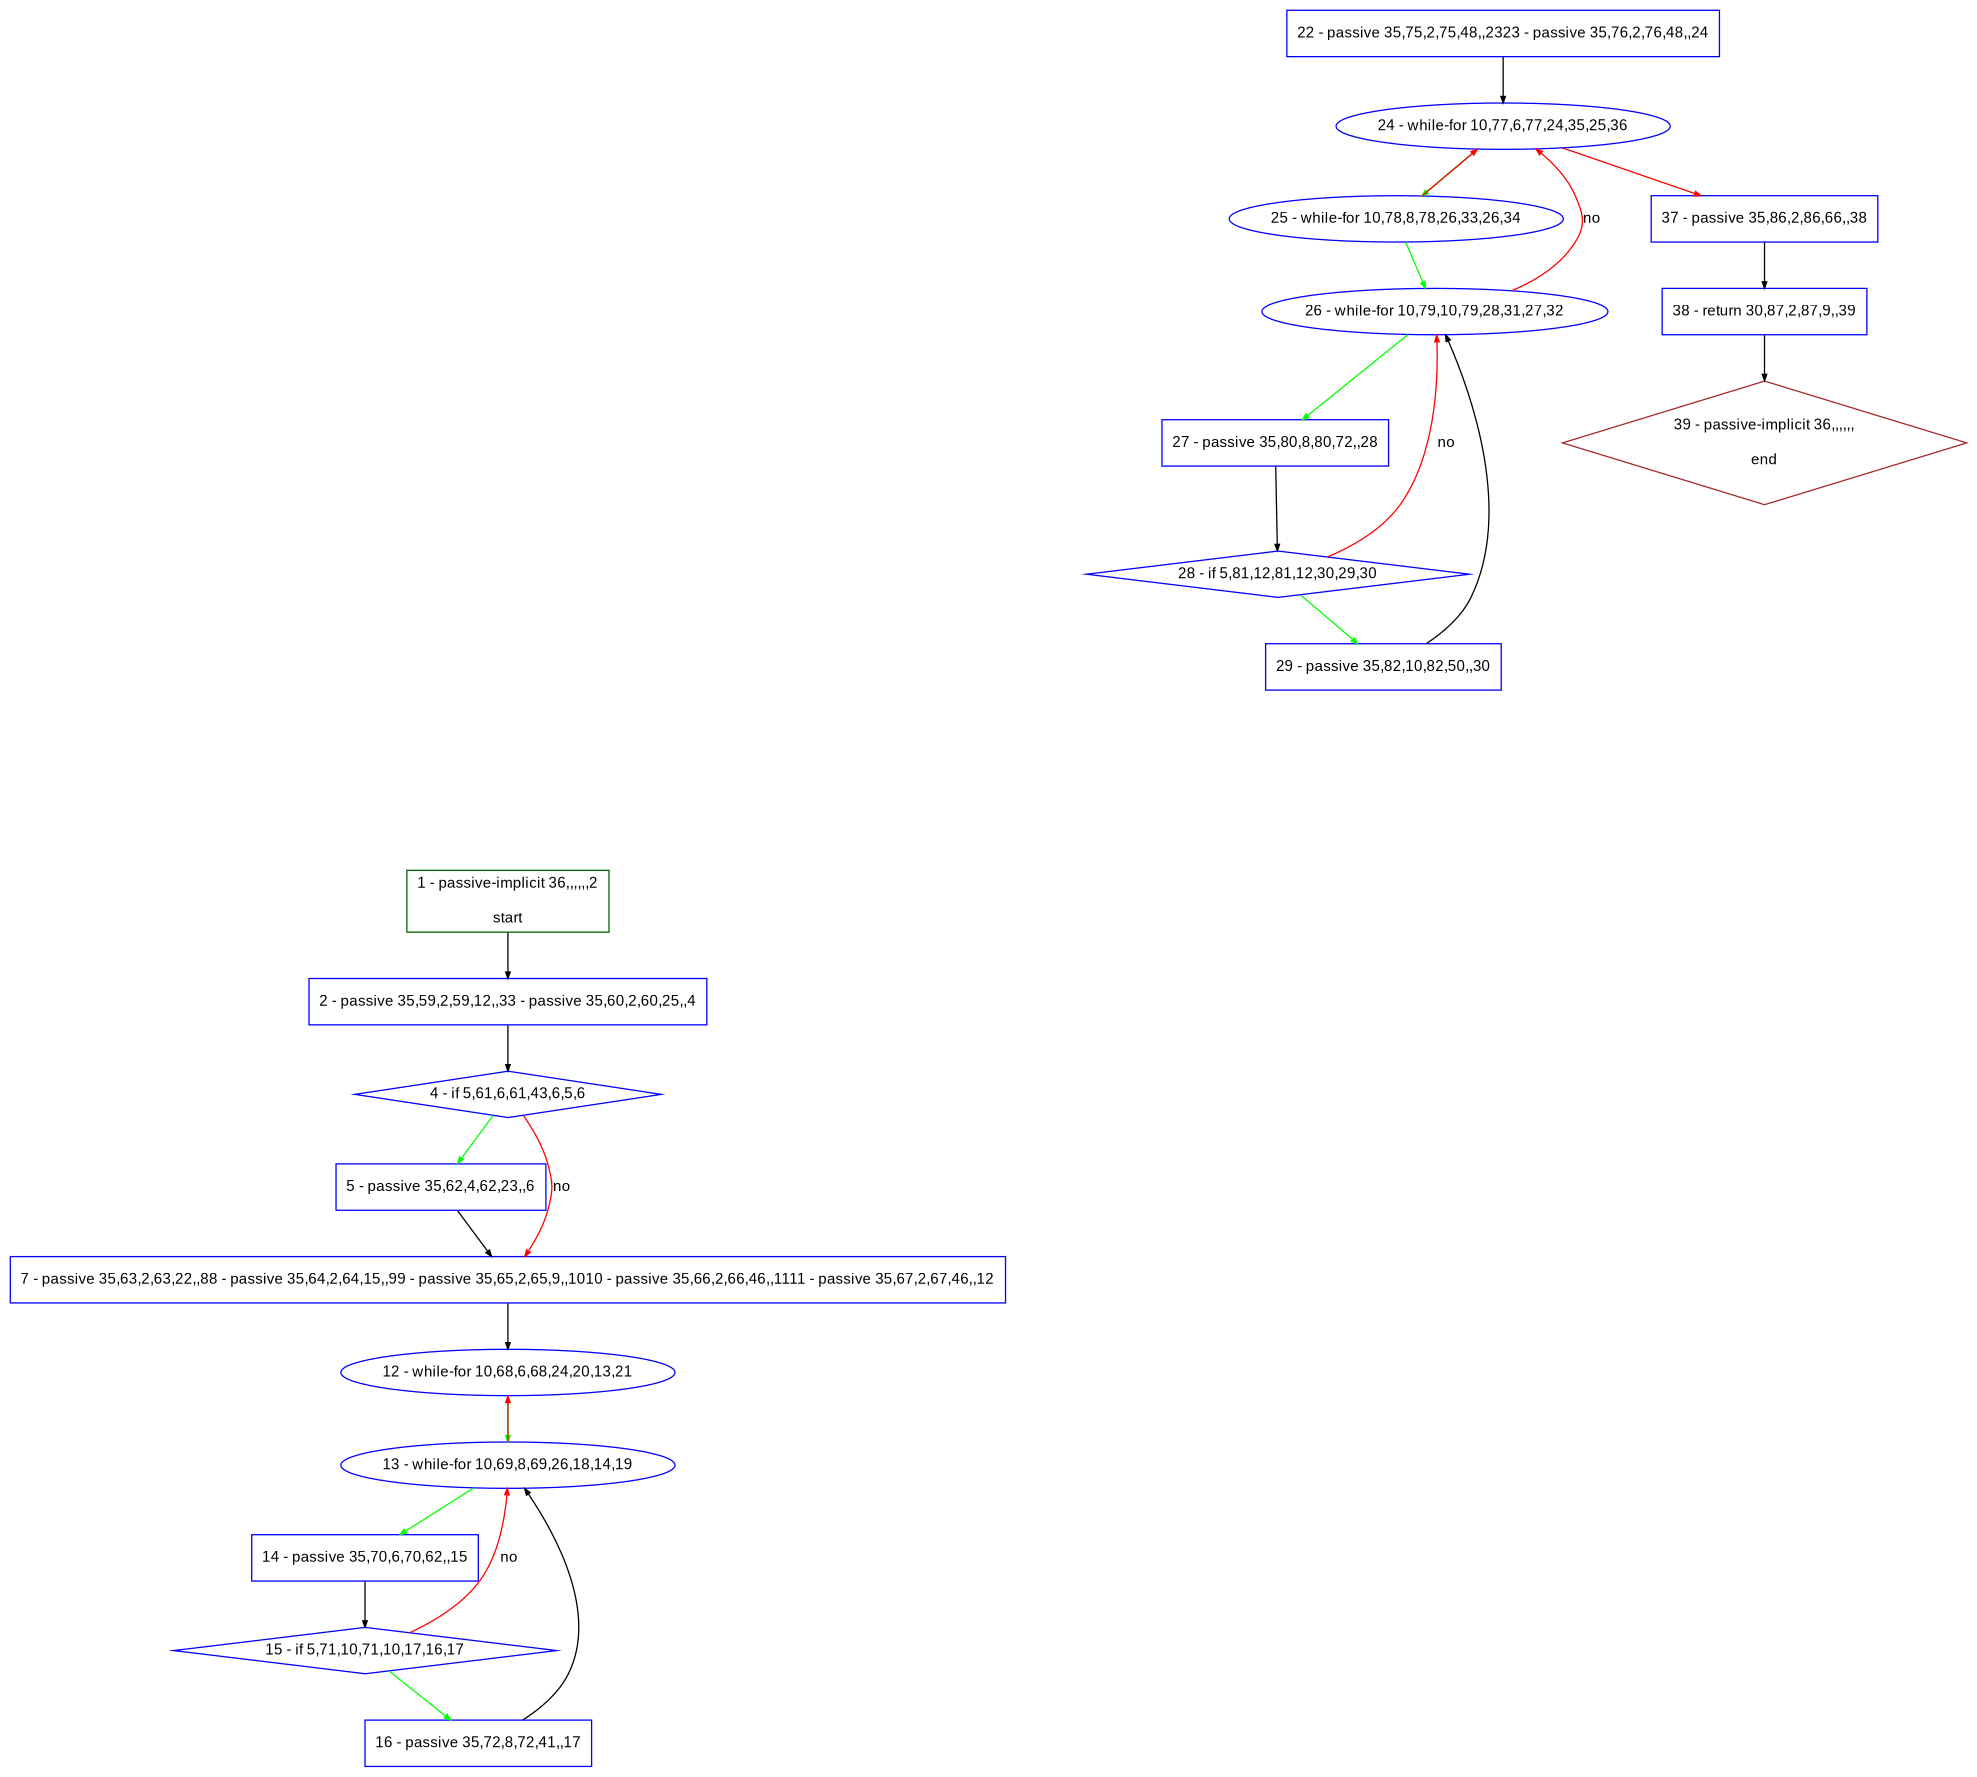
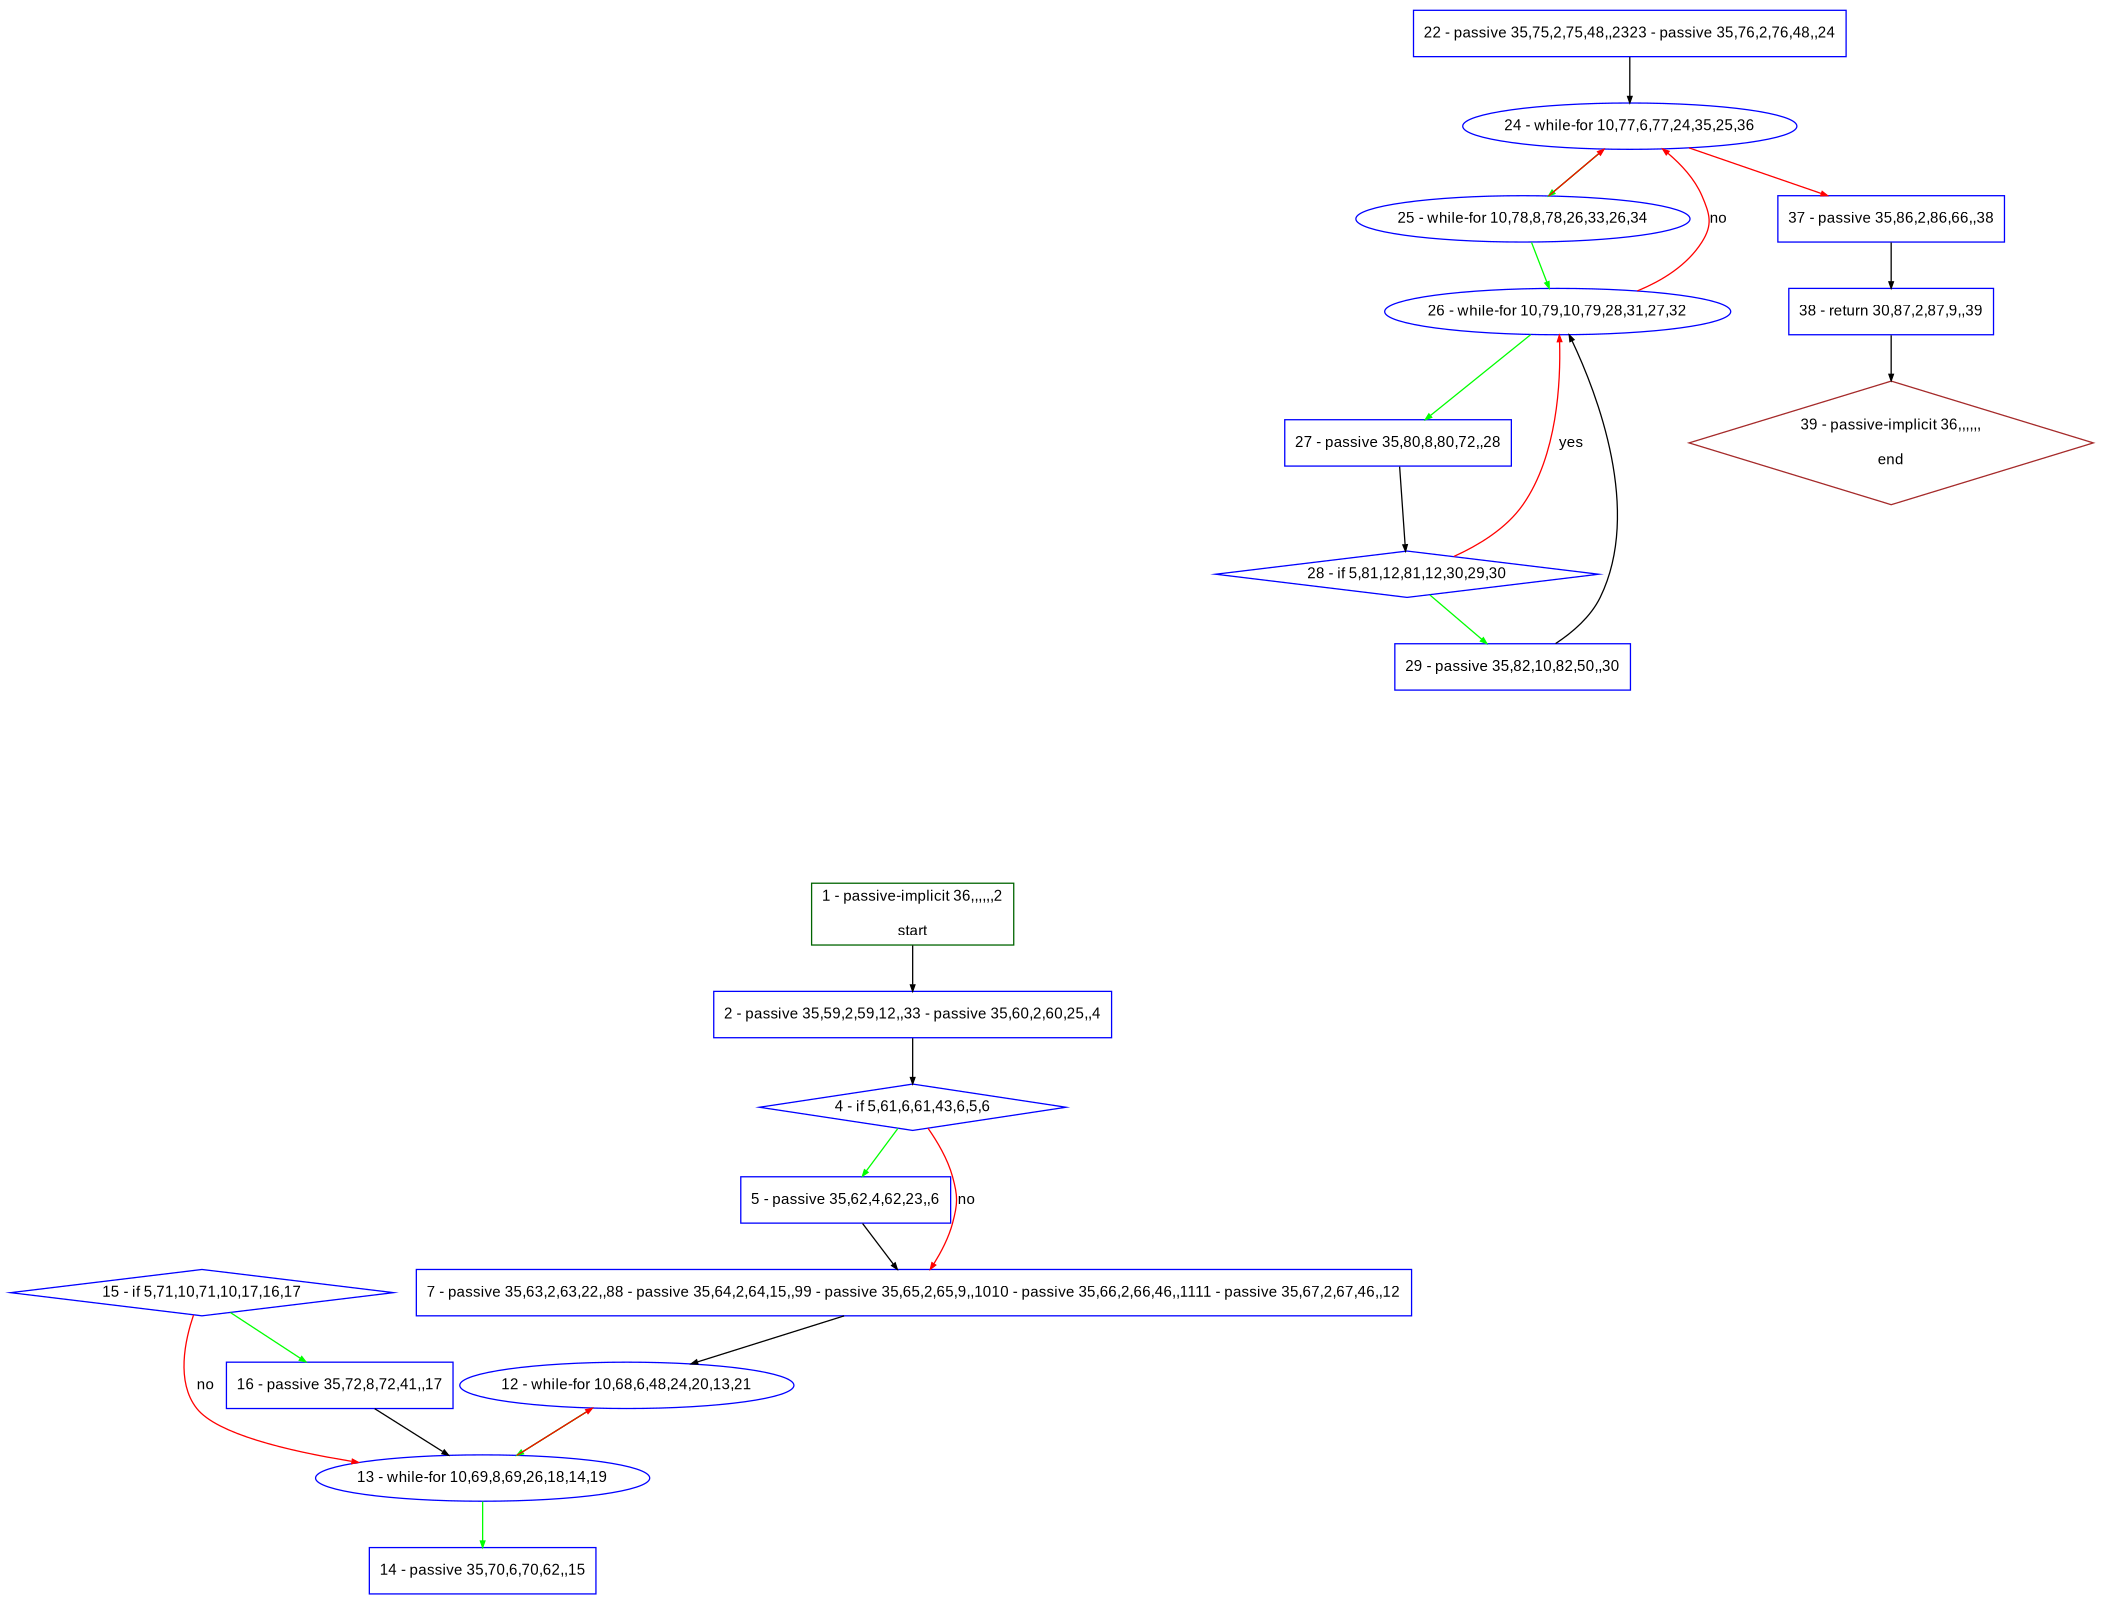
(1447, 443) -> (1571, 443)
(508, 1372) -> (627, 1385)
(365, 1601) -> none
